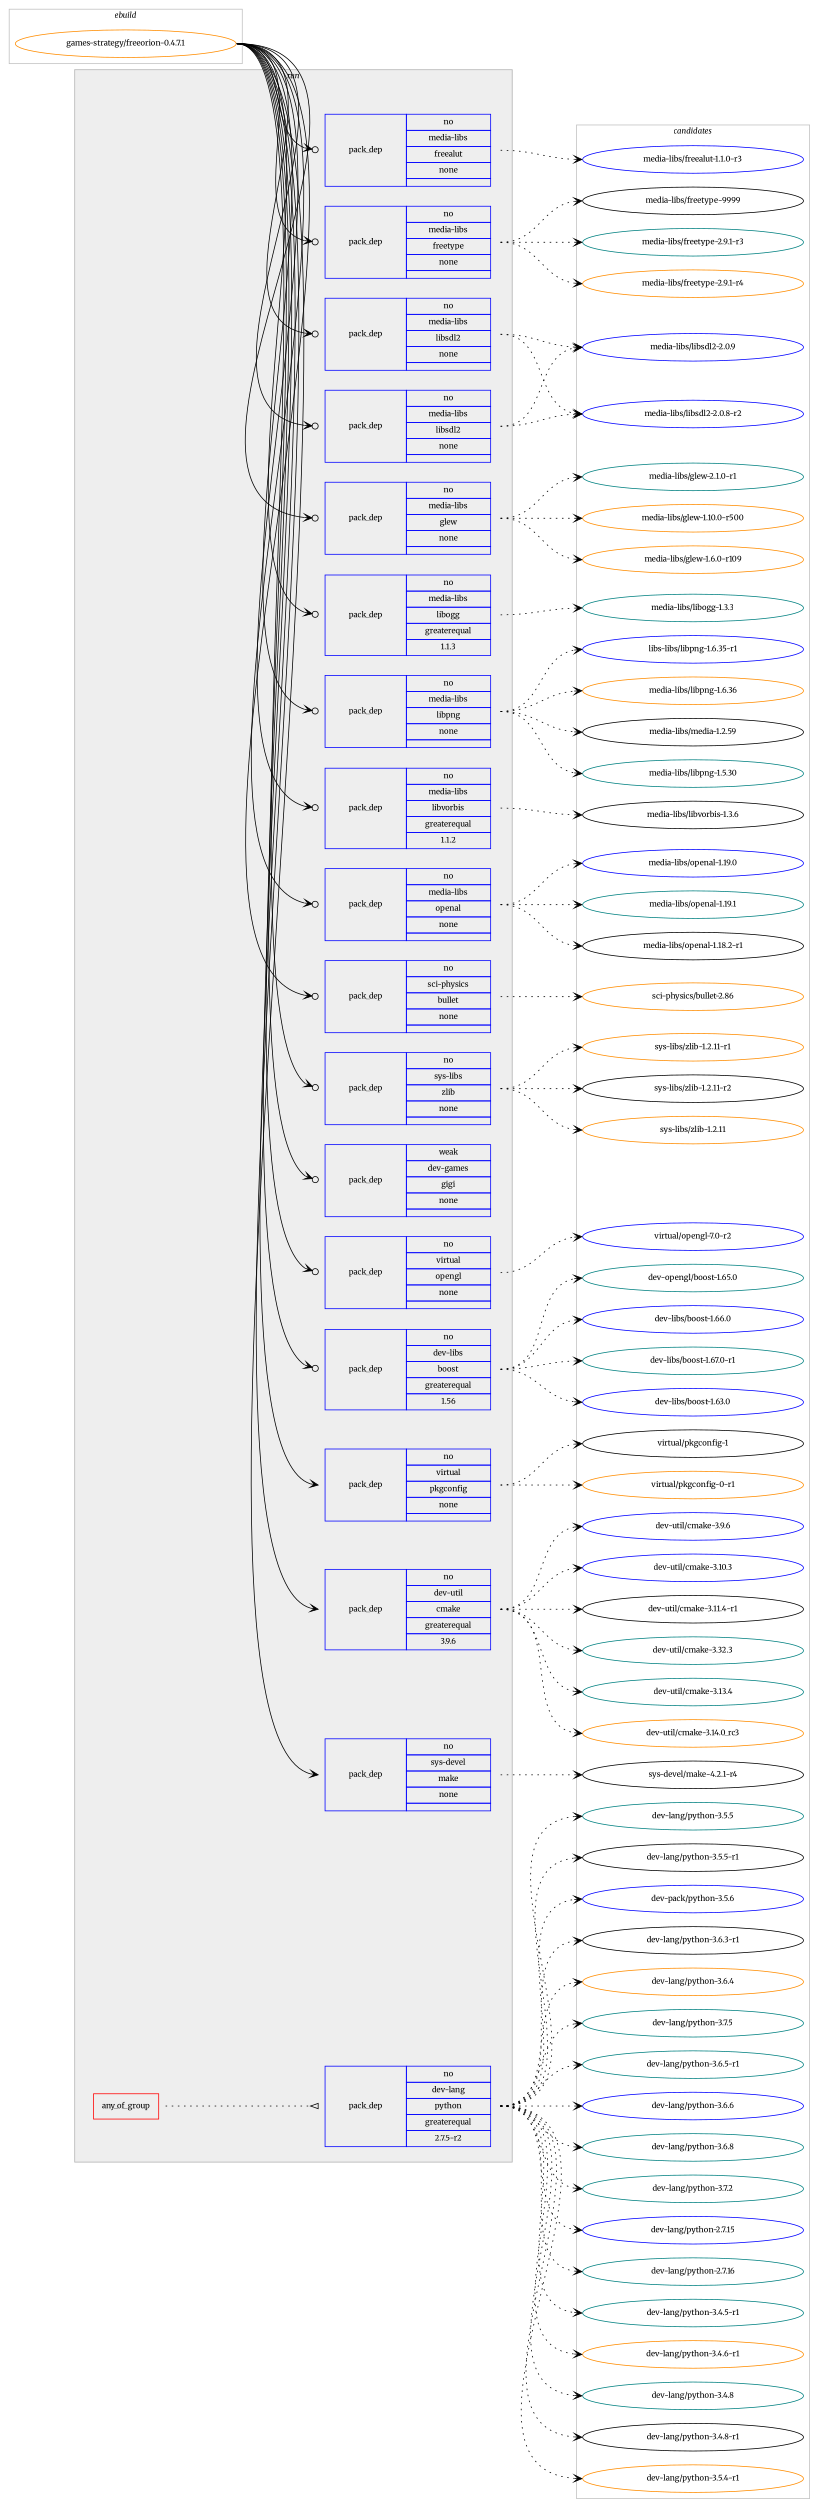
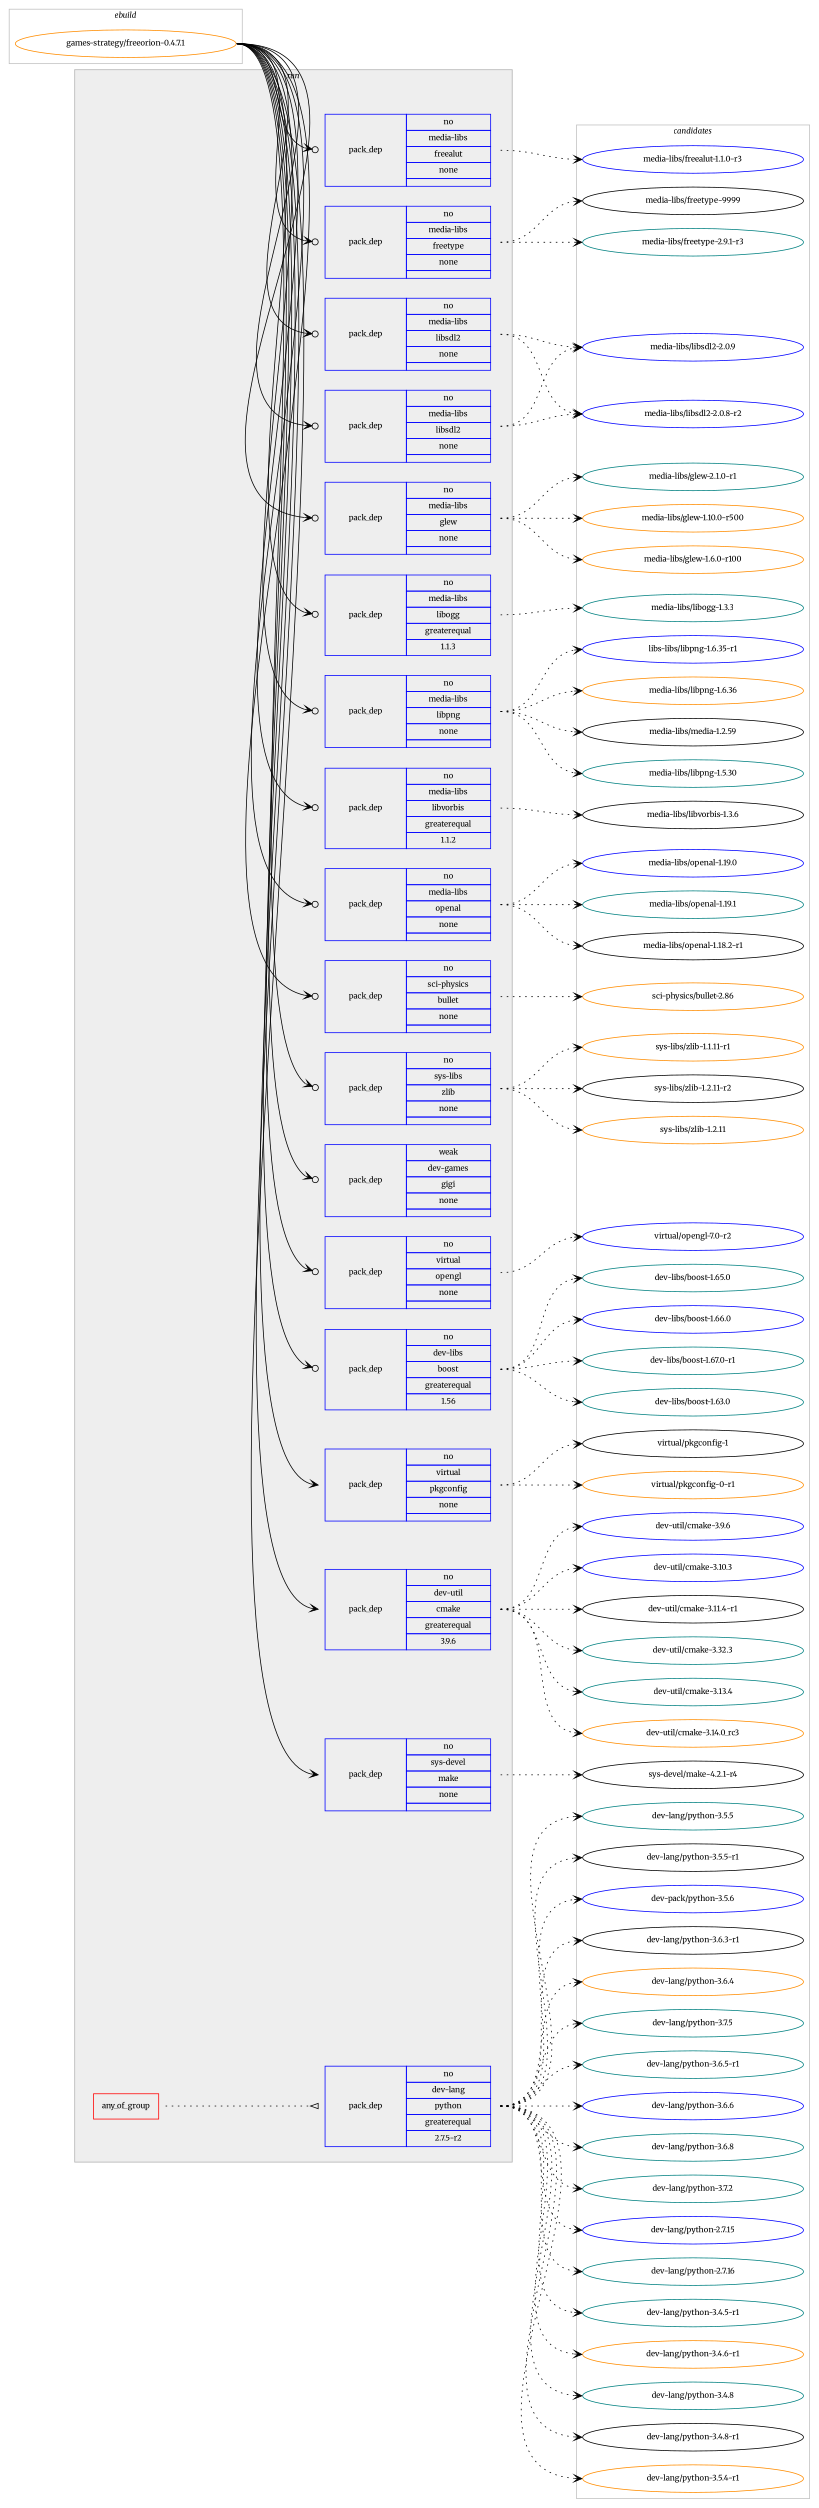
(693, 284) -> none
(693, 560) -> (693, 560)
(693, 1047) -> (693, 1047)
(693, 1278) -> (693, 1278)
(693, 1402) -> (693, 1402)
